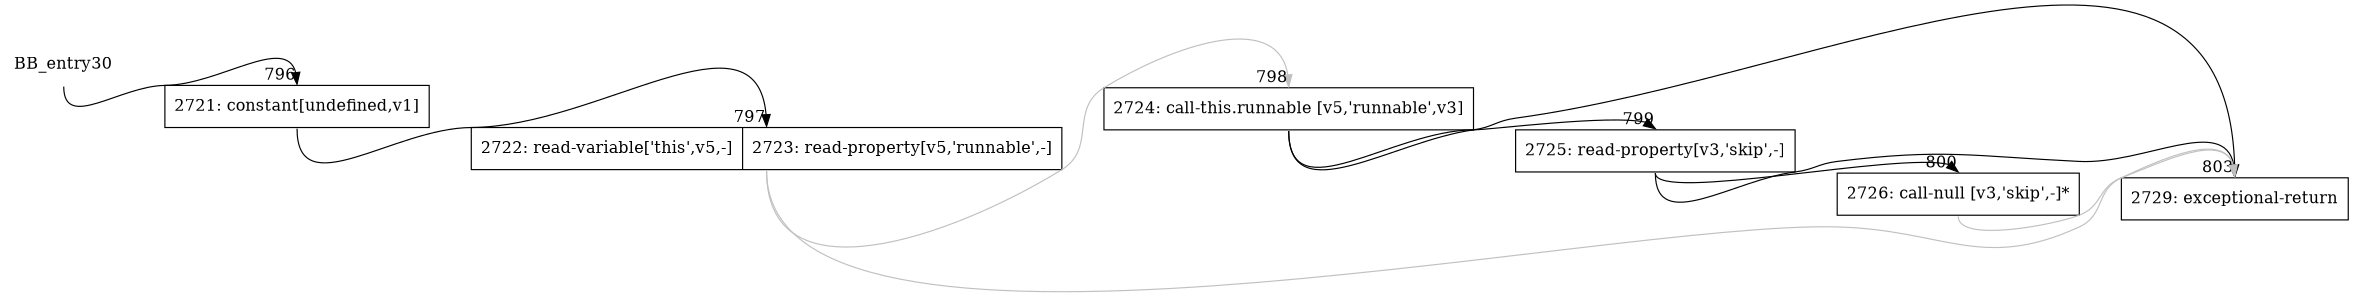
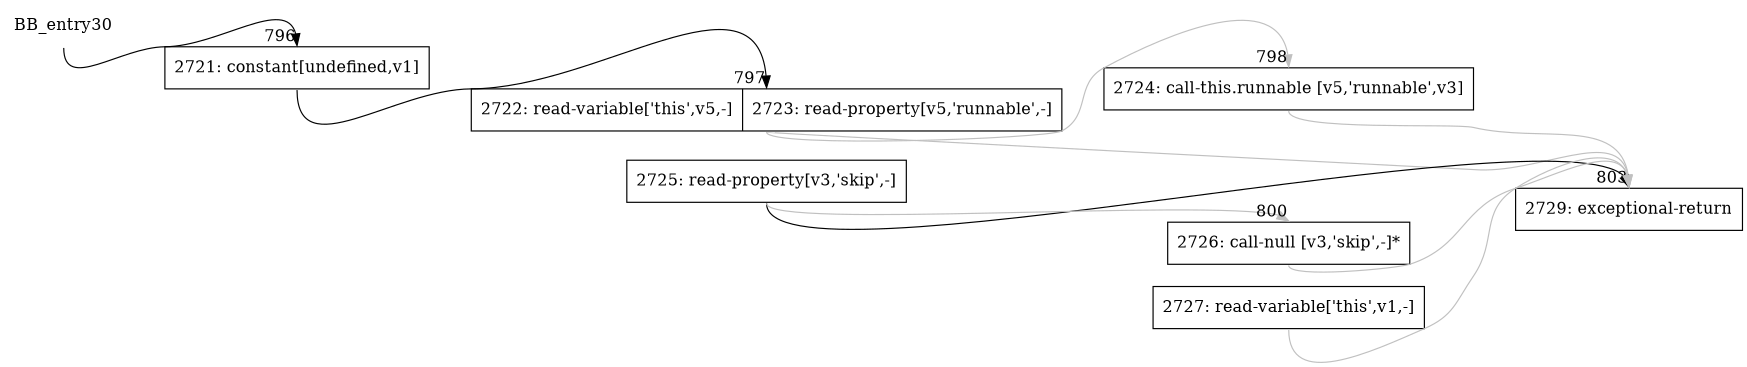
(1792, 56) -> (1467, 127)
(1511, 127) -> none
(1831, 170) -> (983, 213)
none -> (1289, 308)
